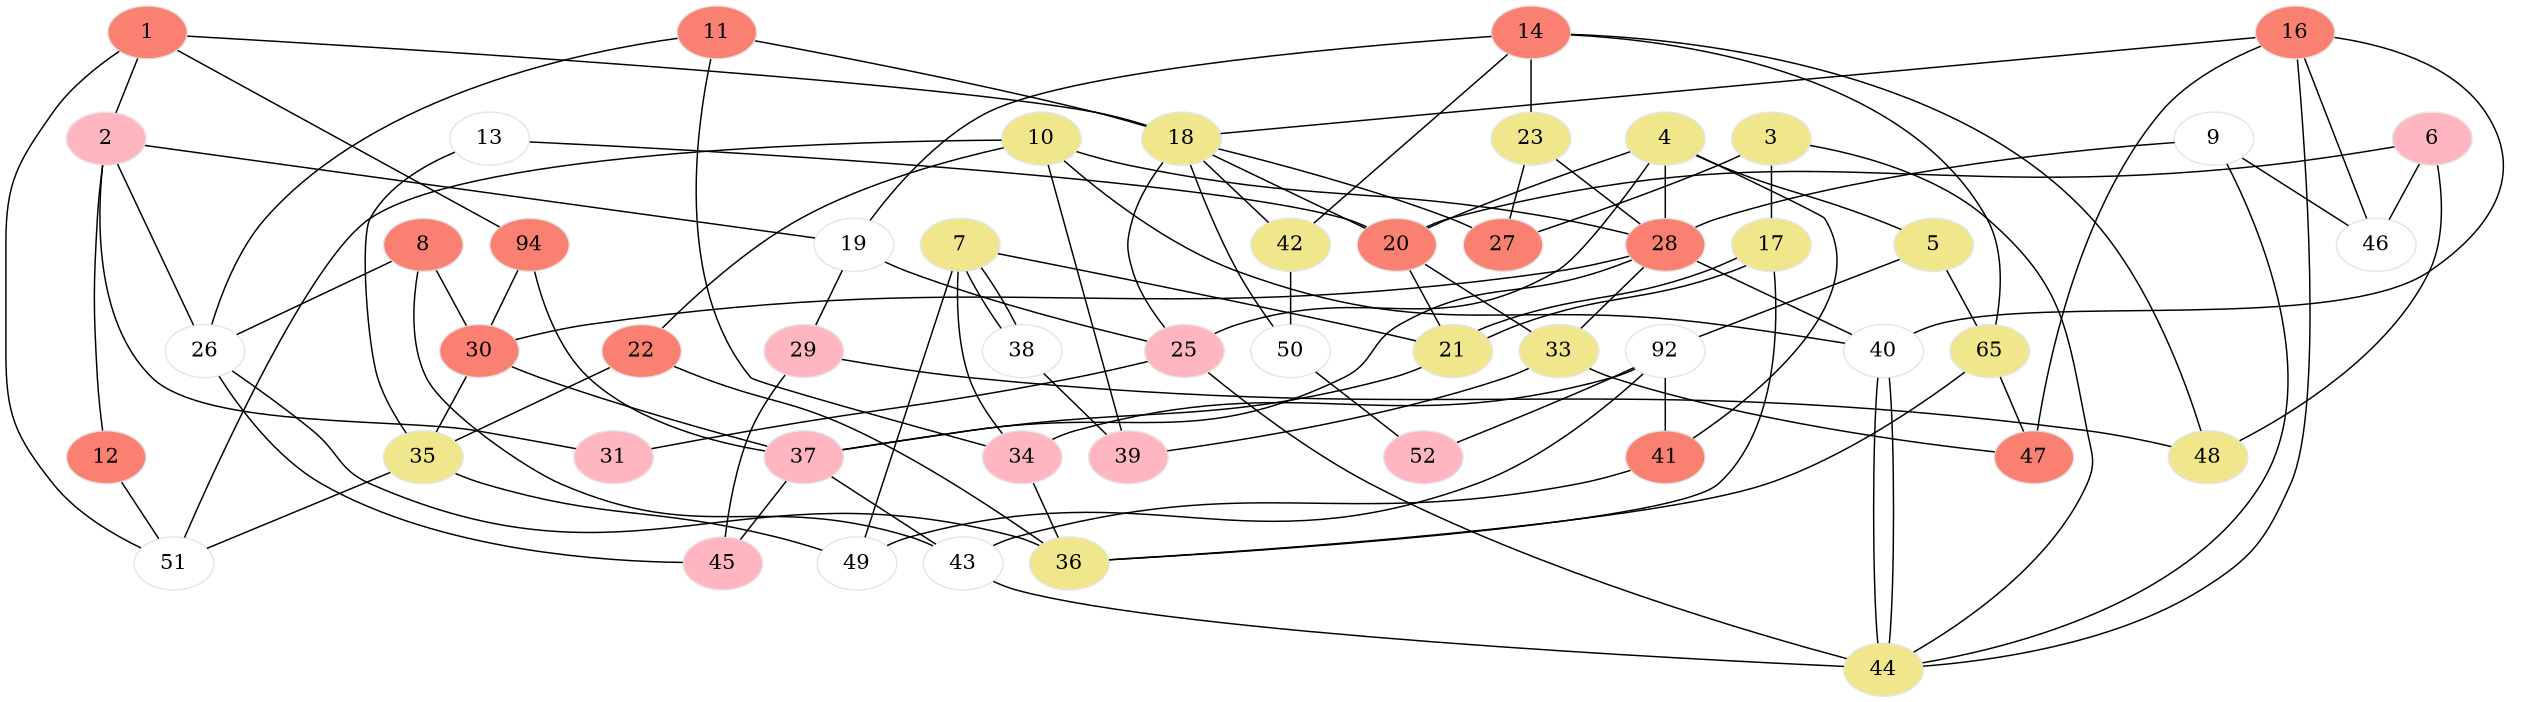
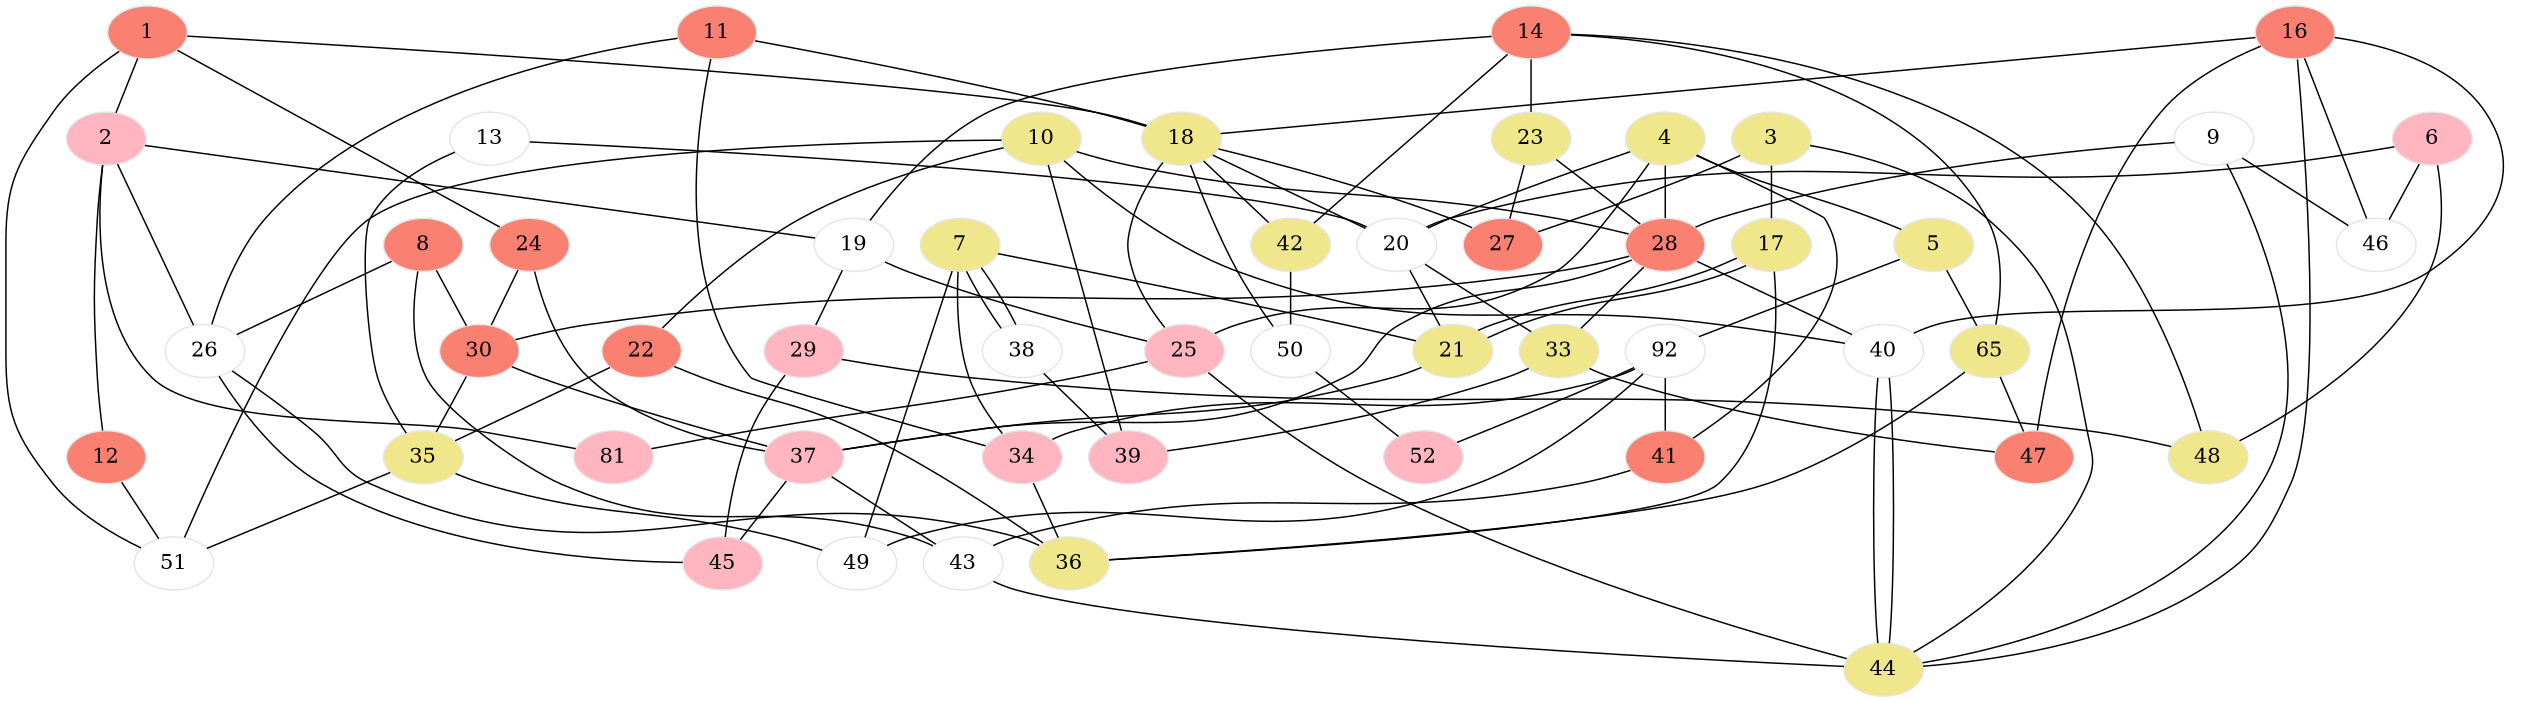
(530, 245) -> (530, 245)
(1397, 245) -> (1397, 245)
(614, 457) -> (614, 457)
